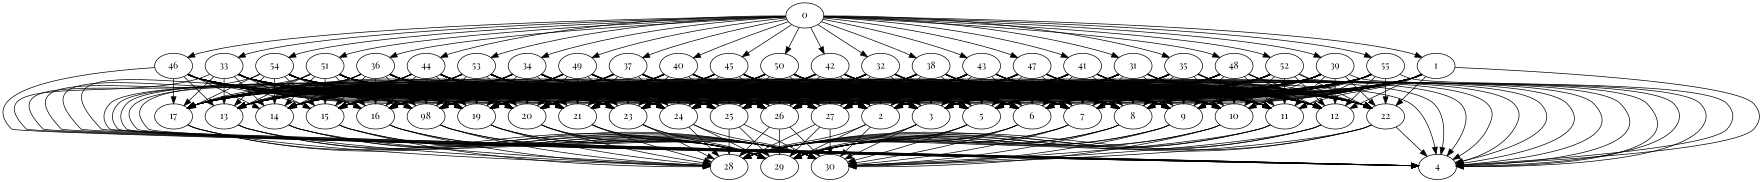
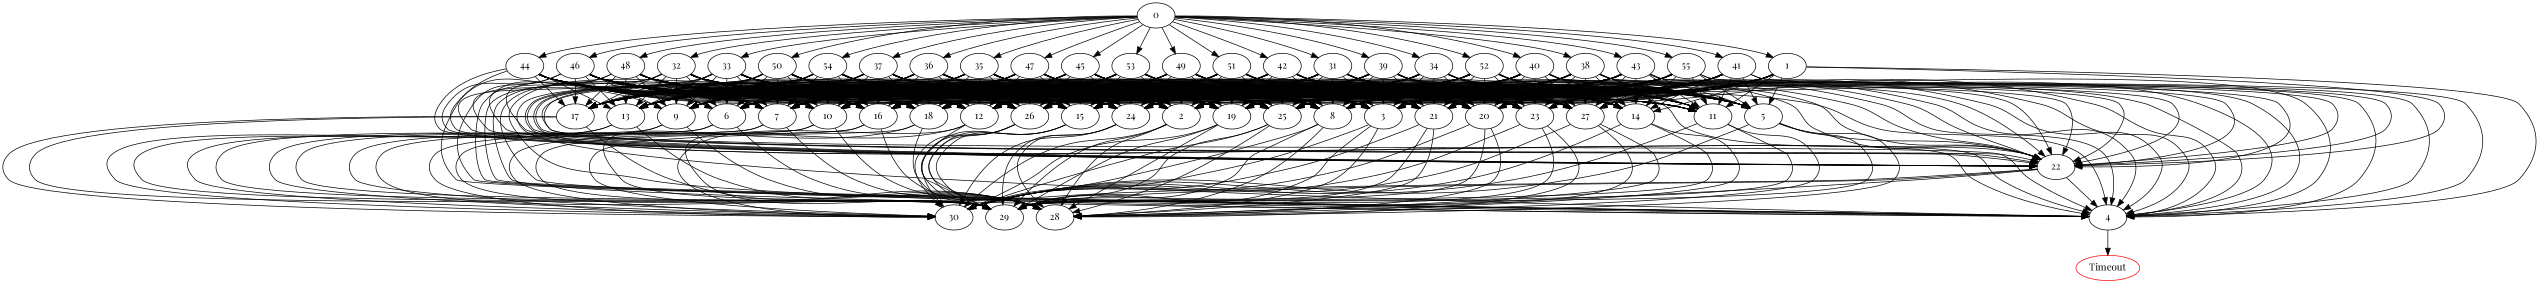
(1205, 91) -> (1861, 139)
(426, 116) -> (929, 116)
none -> (2108, 268)
